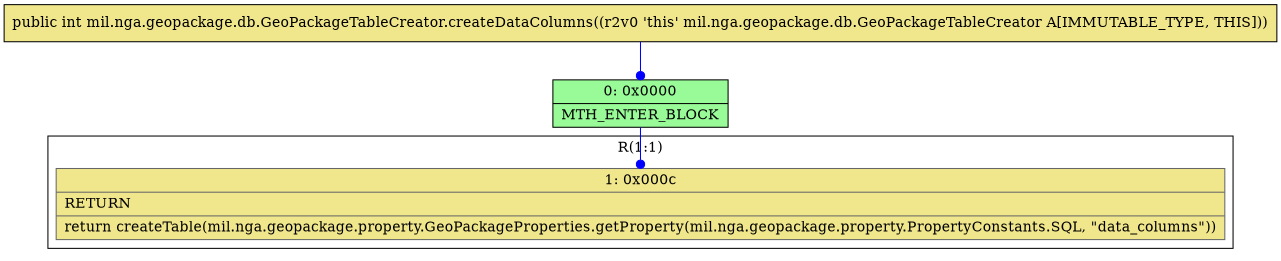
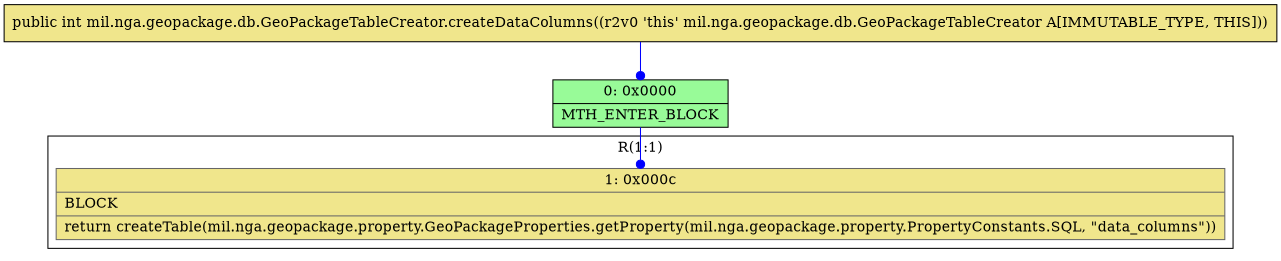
(98, 204) -> (91, 204)
